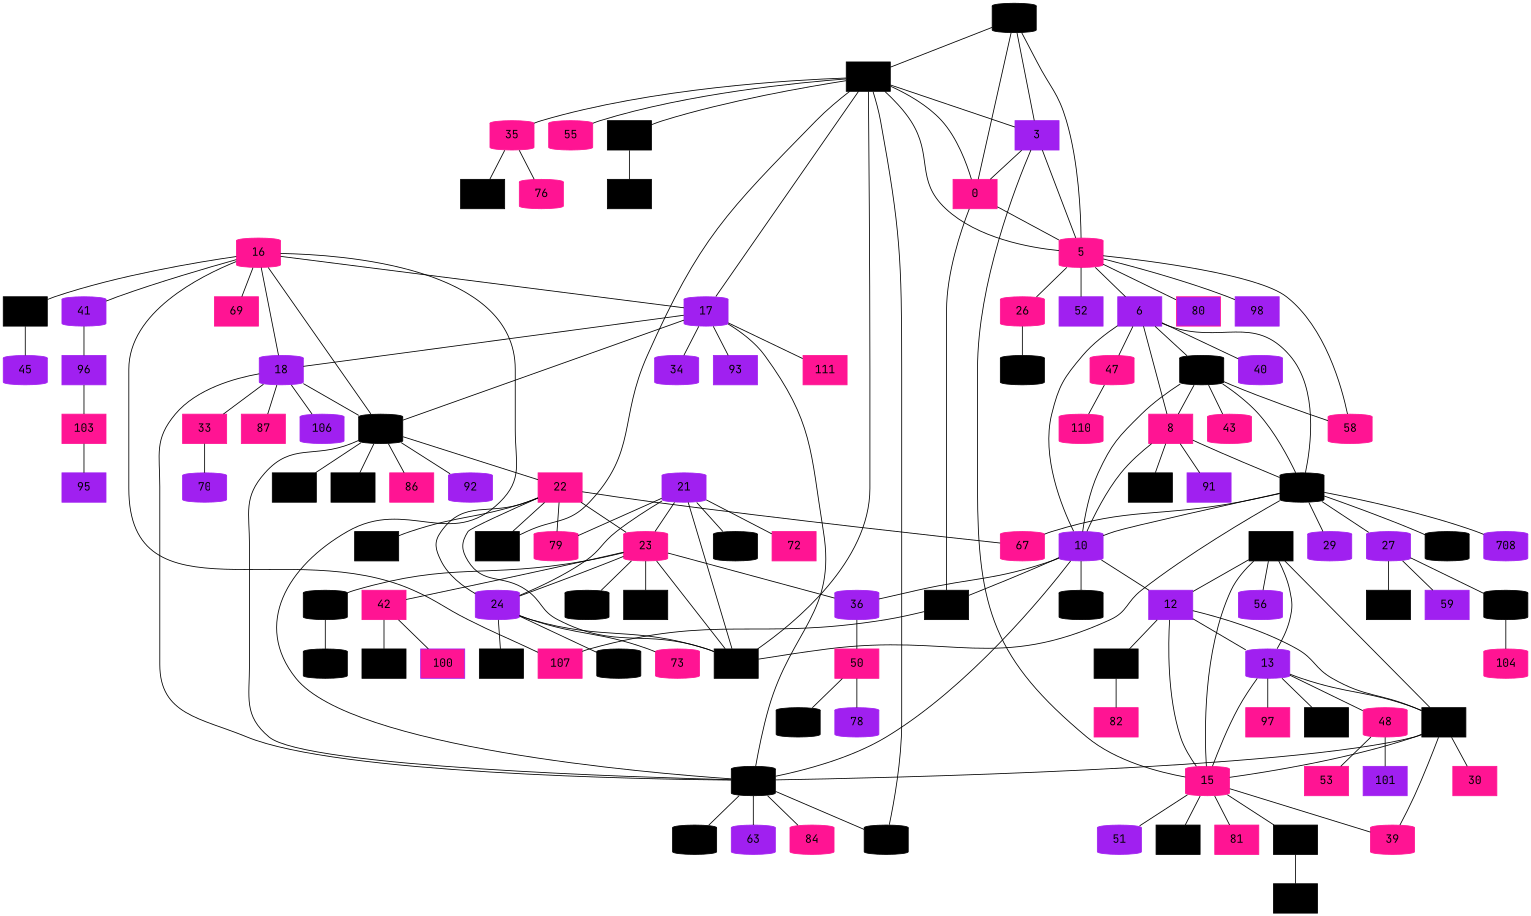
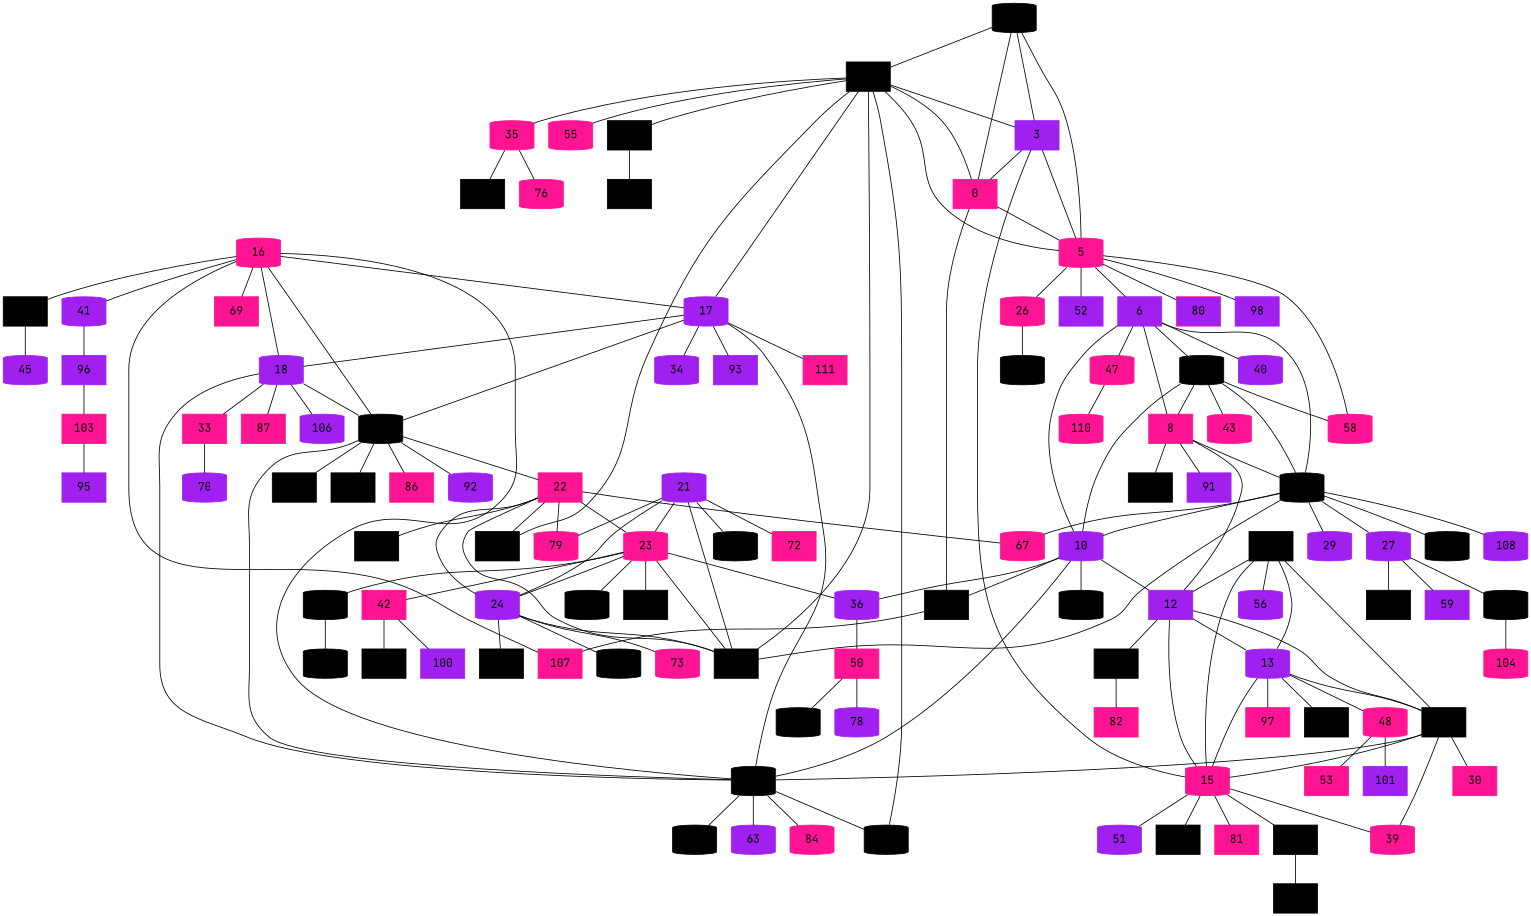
(1113, 483) -> (1235, 510)
(1506, 546) -> (1506, 546)
(443, 664) -> (443, 664)
